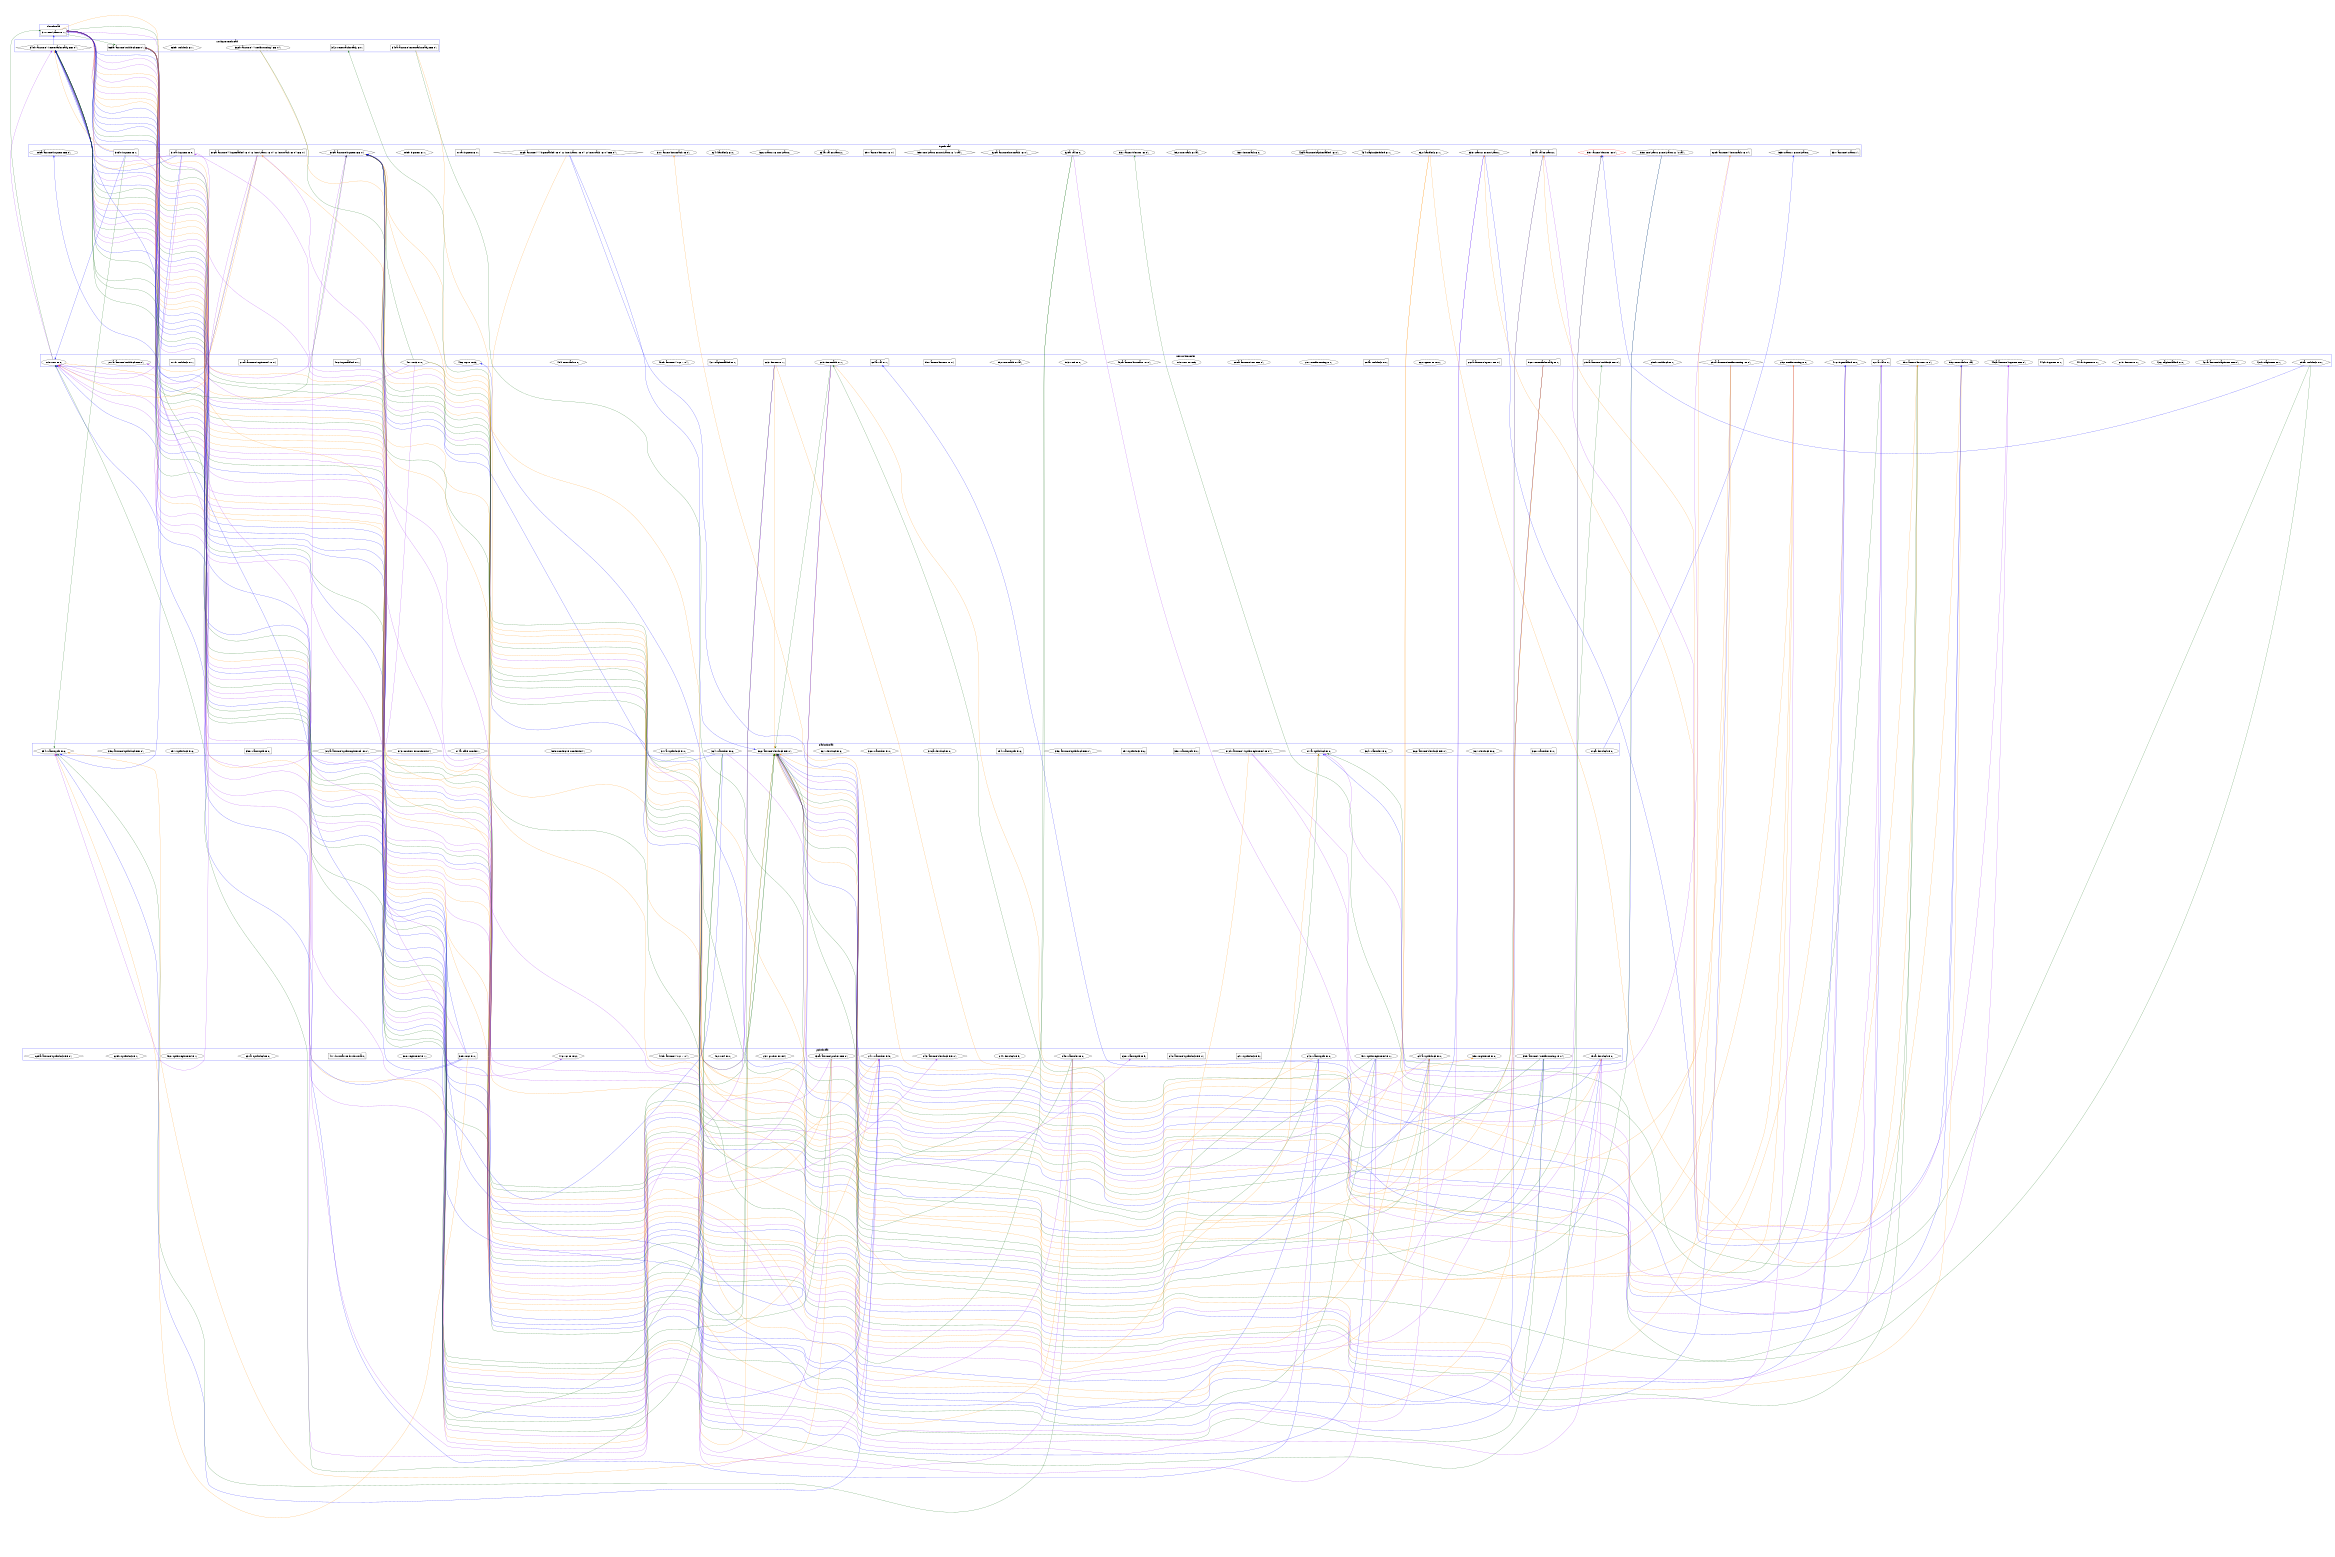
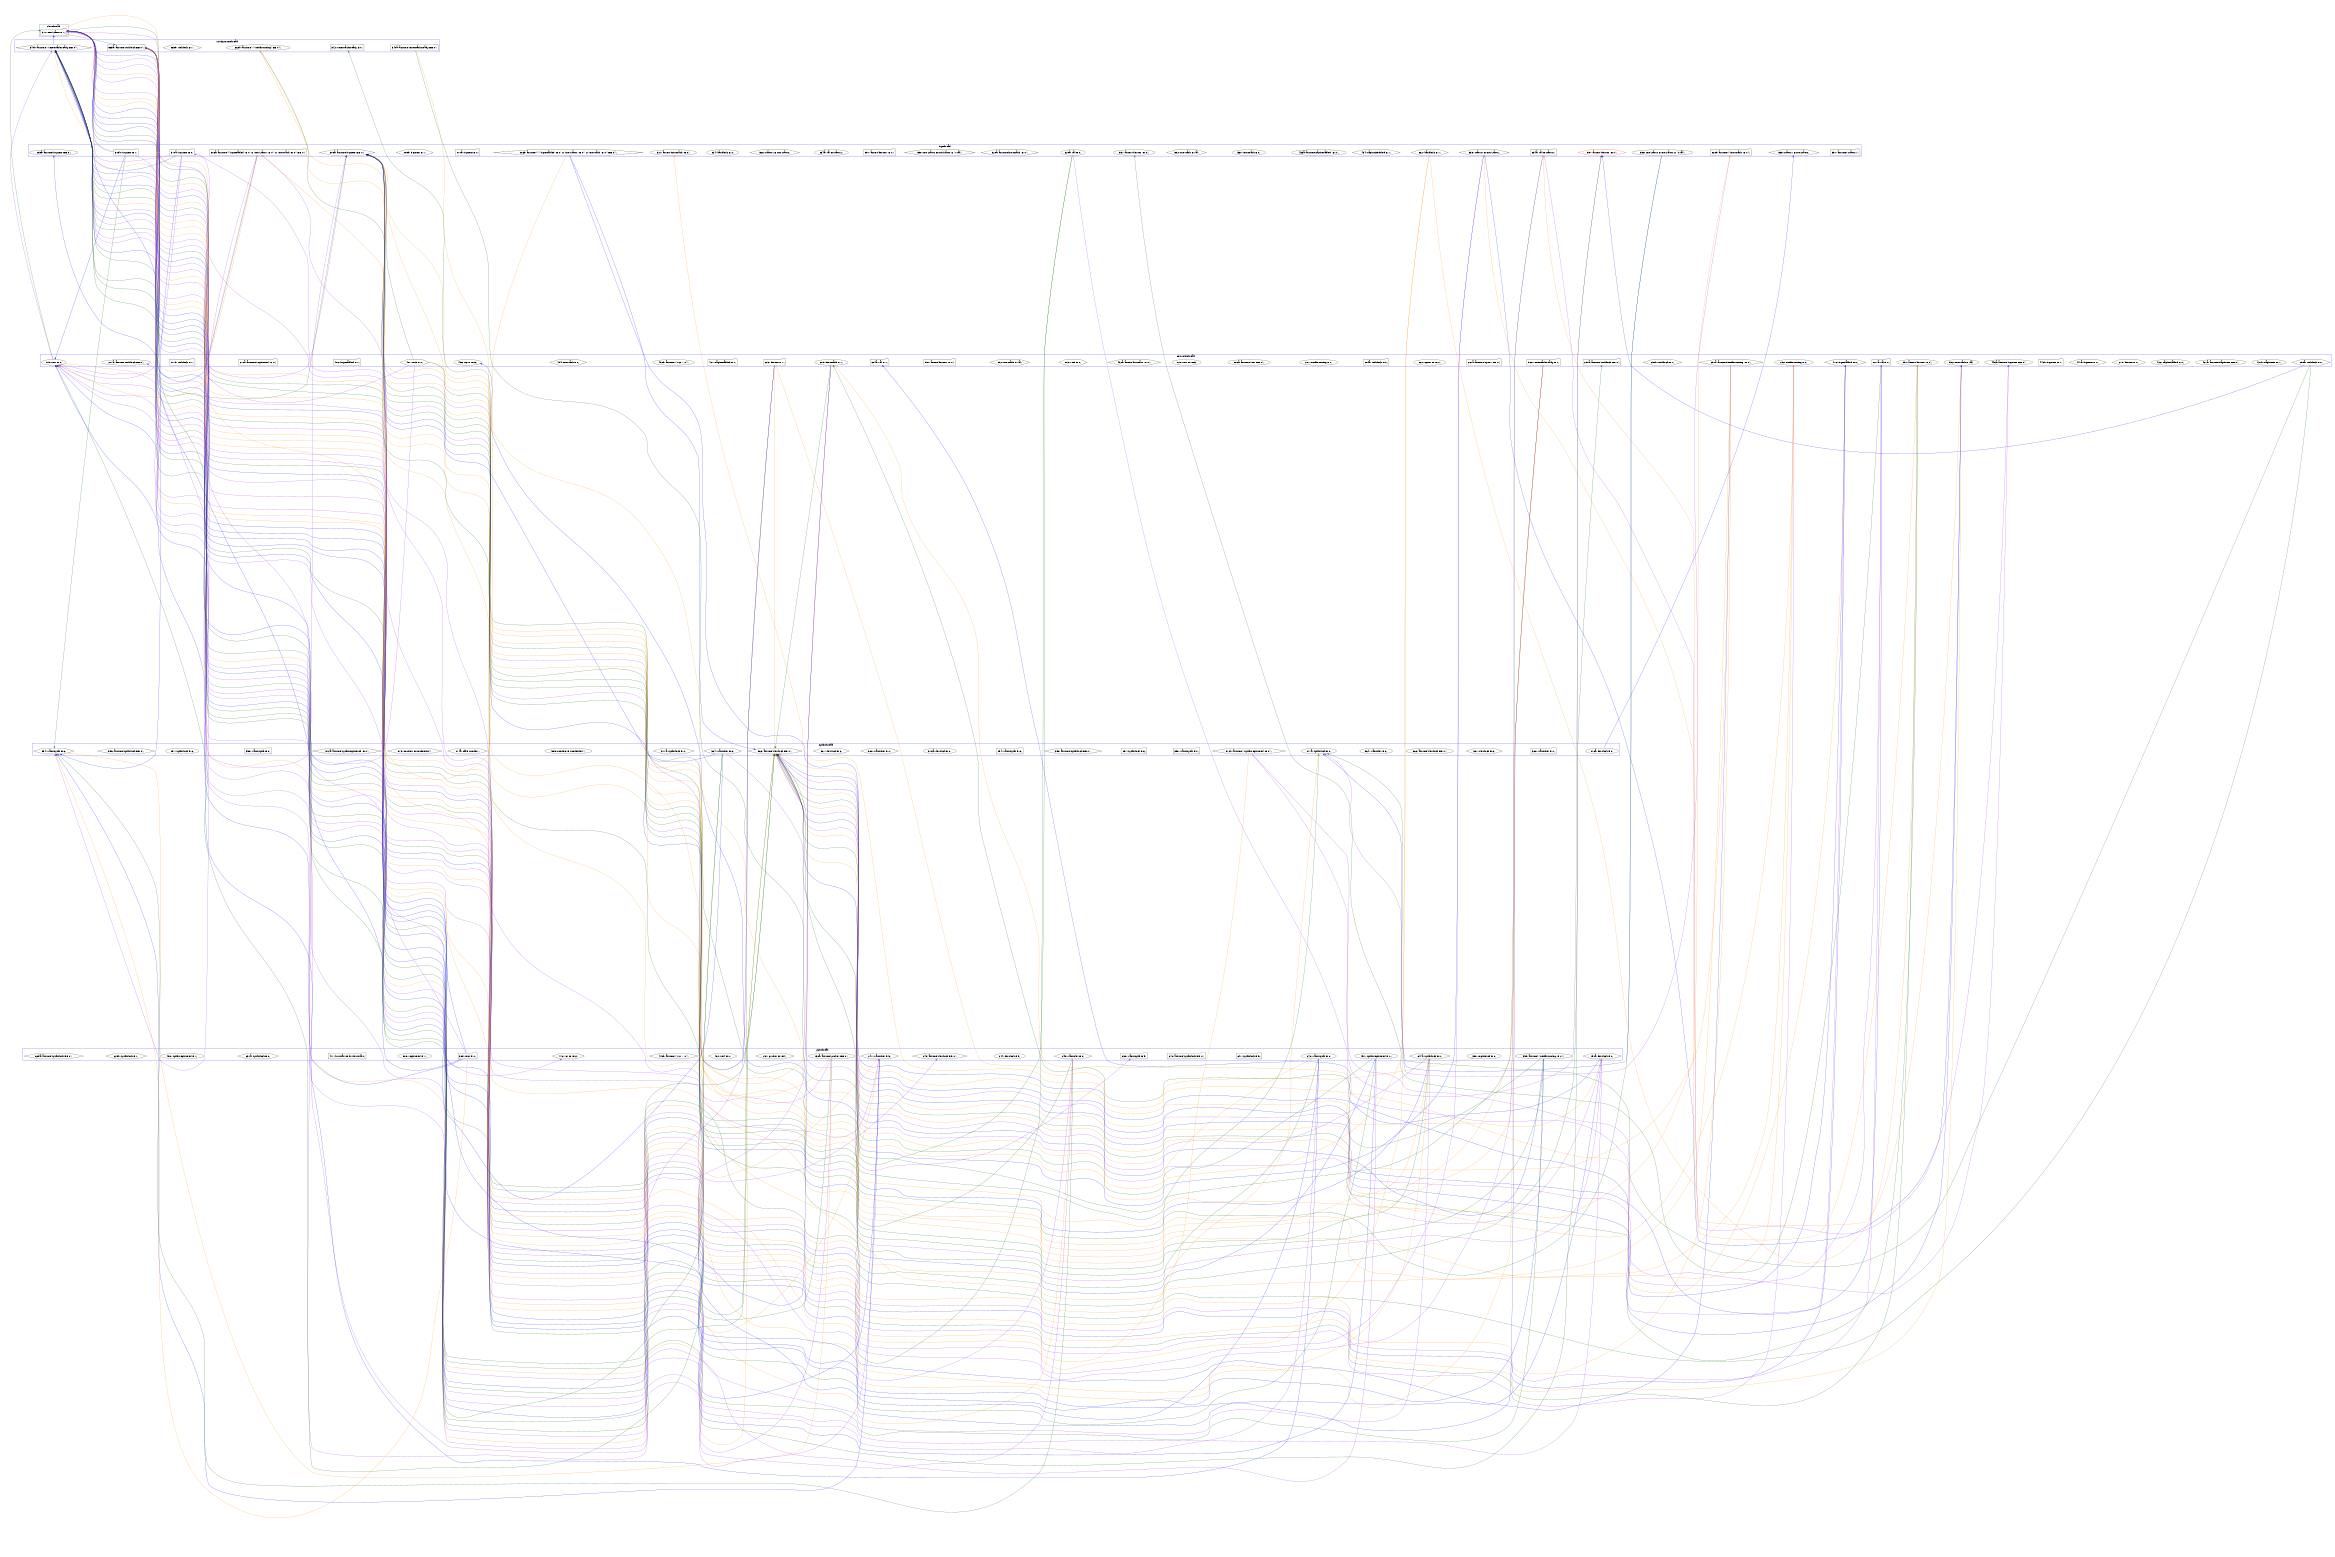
(1186, 356) -> (1186, 356)
(826, 745) -> (826, 745)
(431, 877) -> (491, 746)
